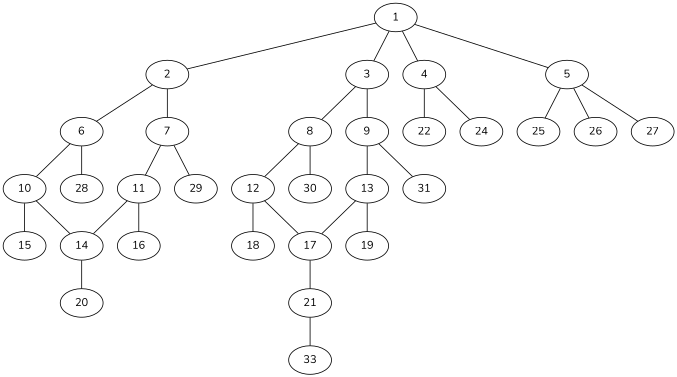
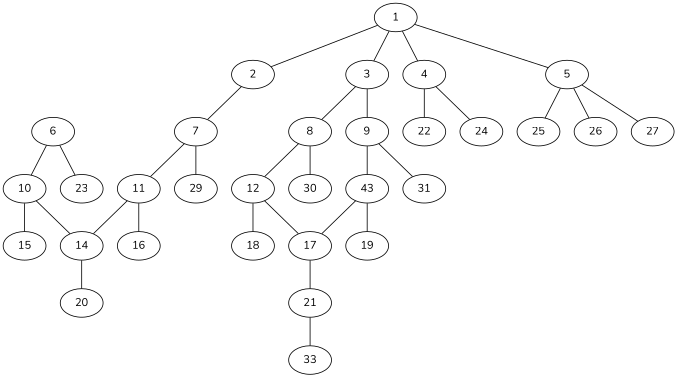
(124, 103) -> none
(82, 189) -> (82, 189)
(367, 189) -> (367, 189)
